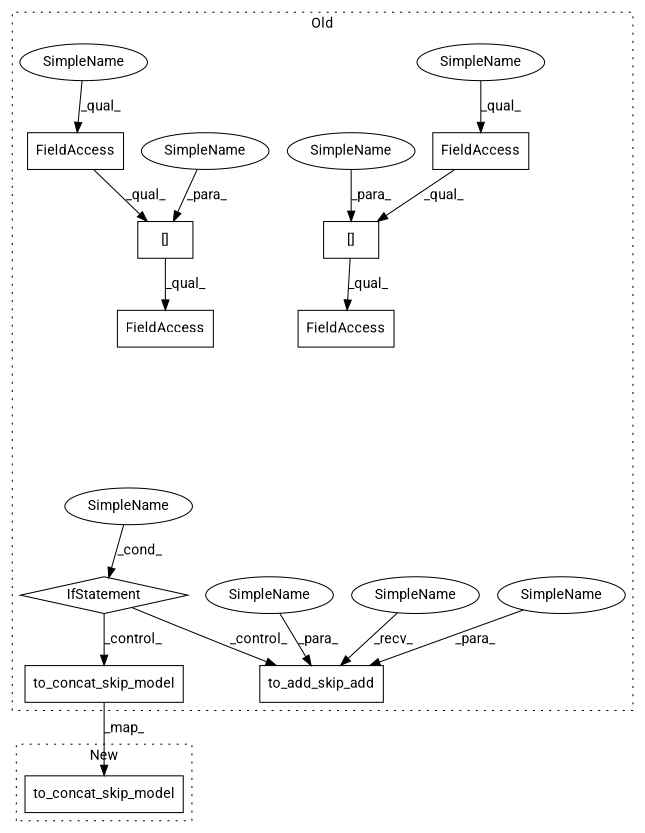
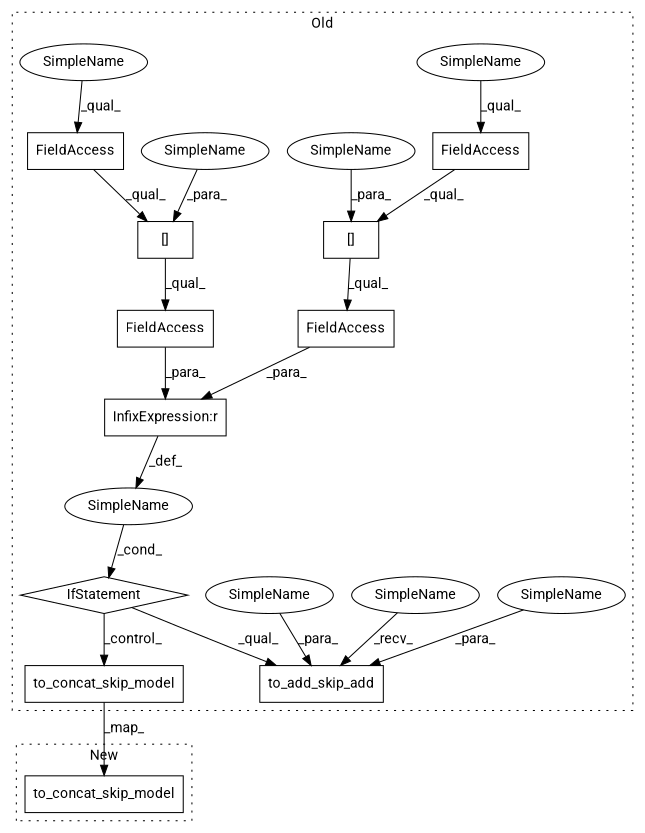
none -> (165, 418)
(259, 640) -> (259, 640)
